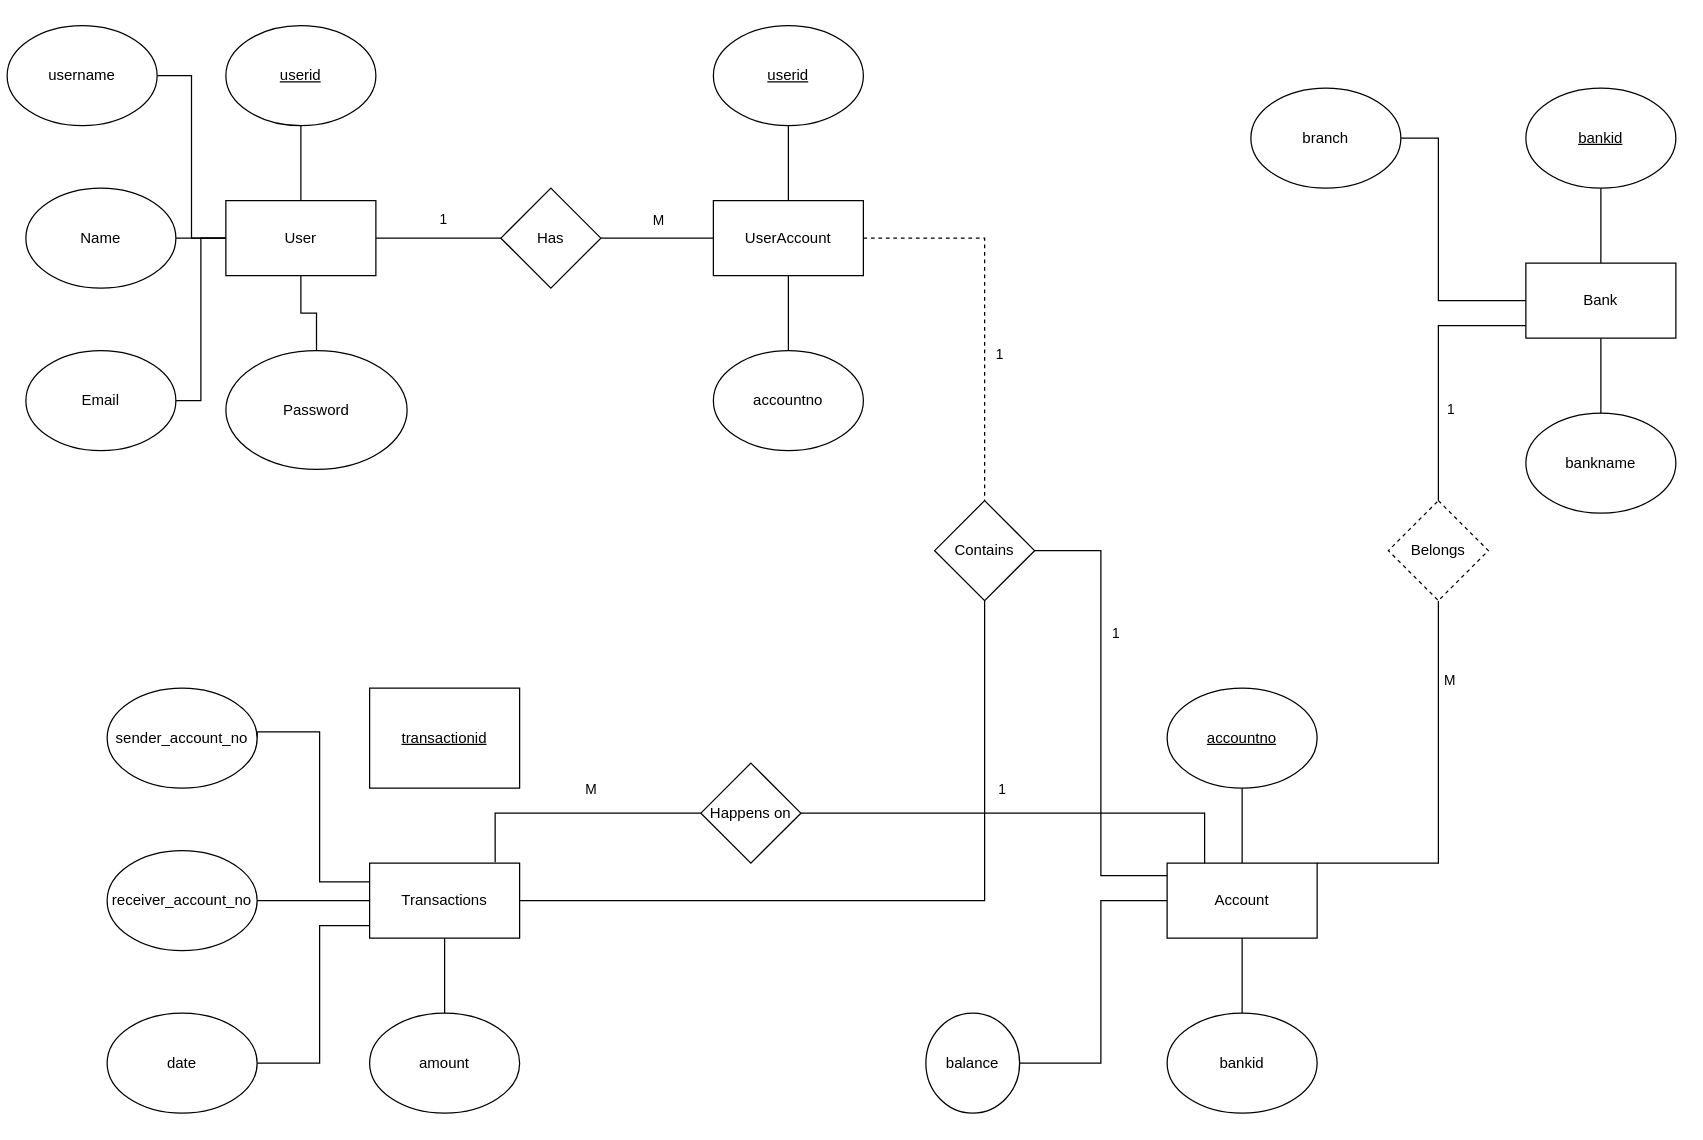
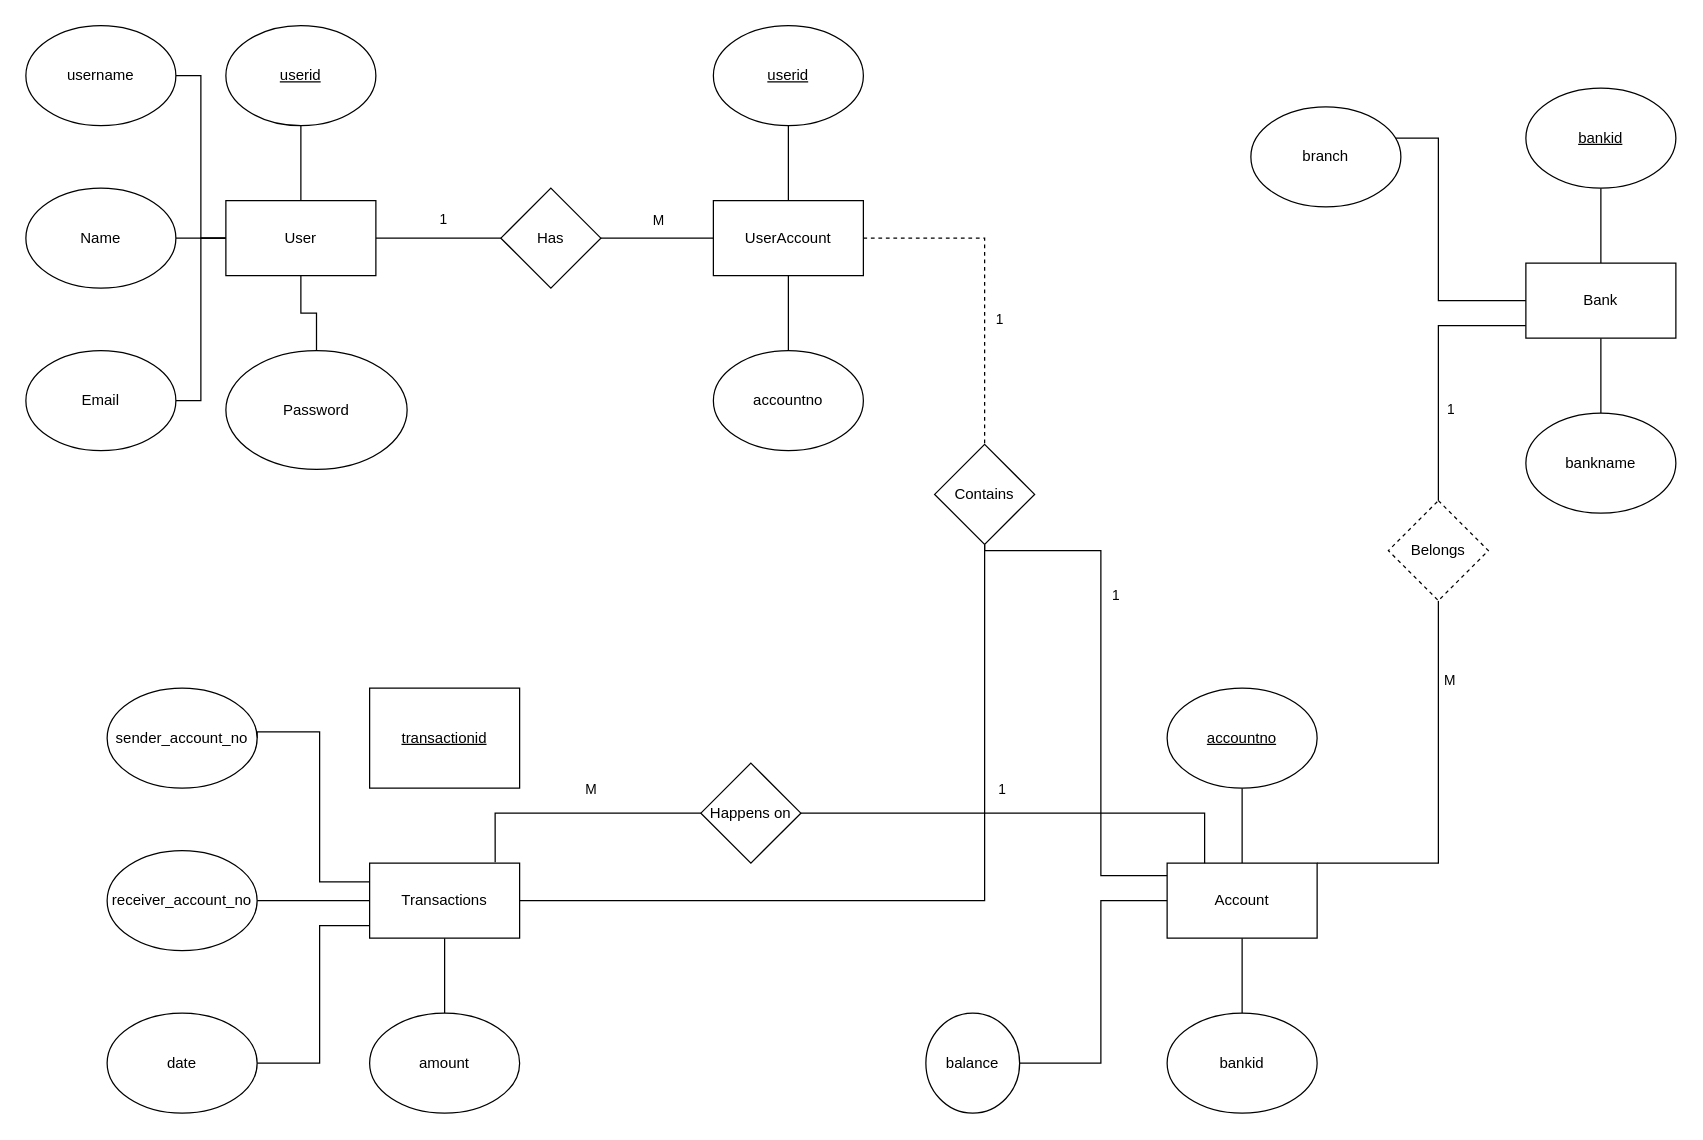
(82, 76) -> (101, 76)
(1326, 138) -> (1326, 157)
(984, 551) -> (984, 494)
